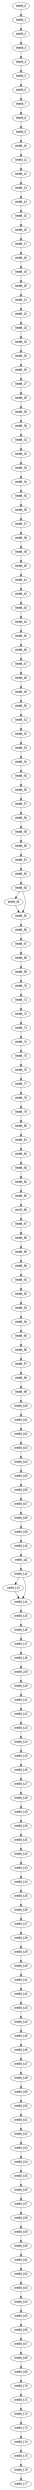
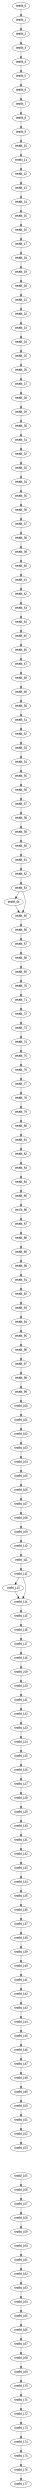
(21, 2162) -> none
(21, 2238) -> none
